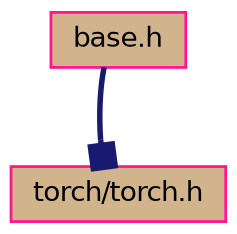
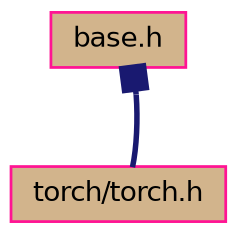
(100, 103) -> (137, 131)
